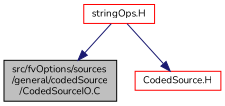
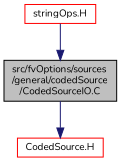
(145, 44) -> (60, 114)
